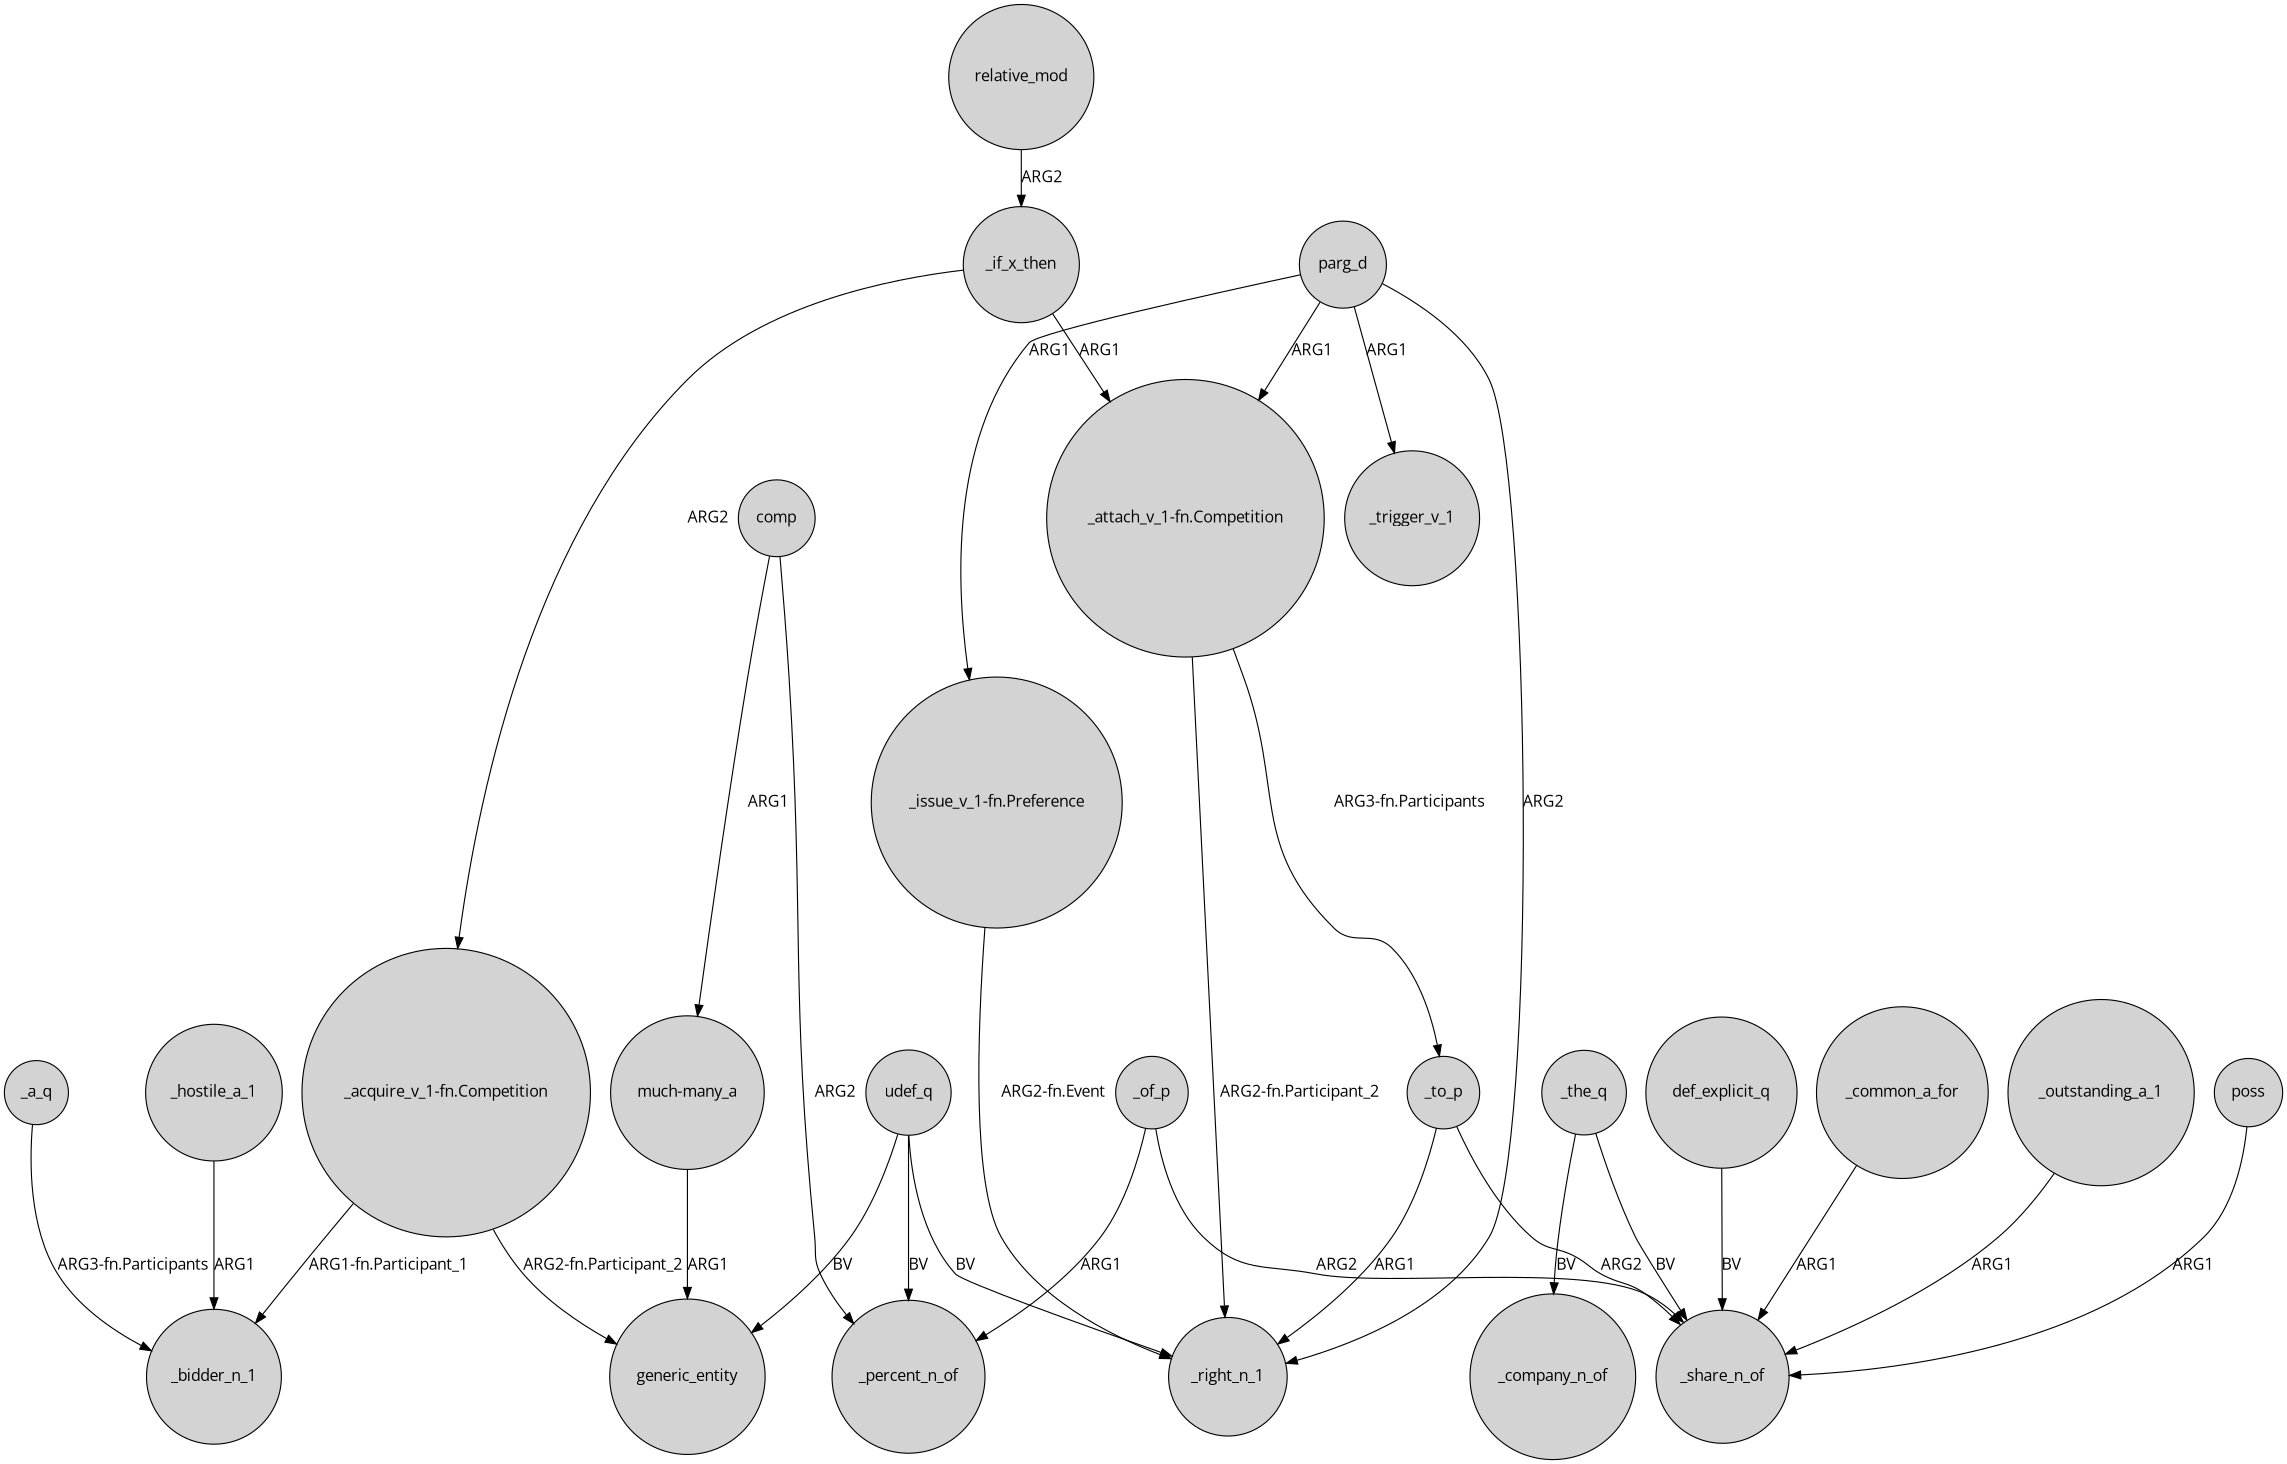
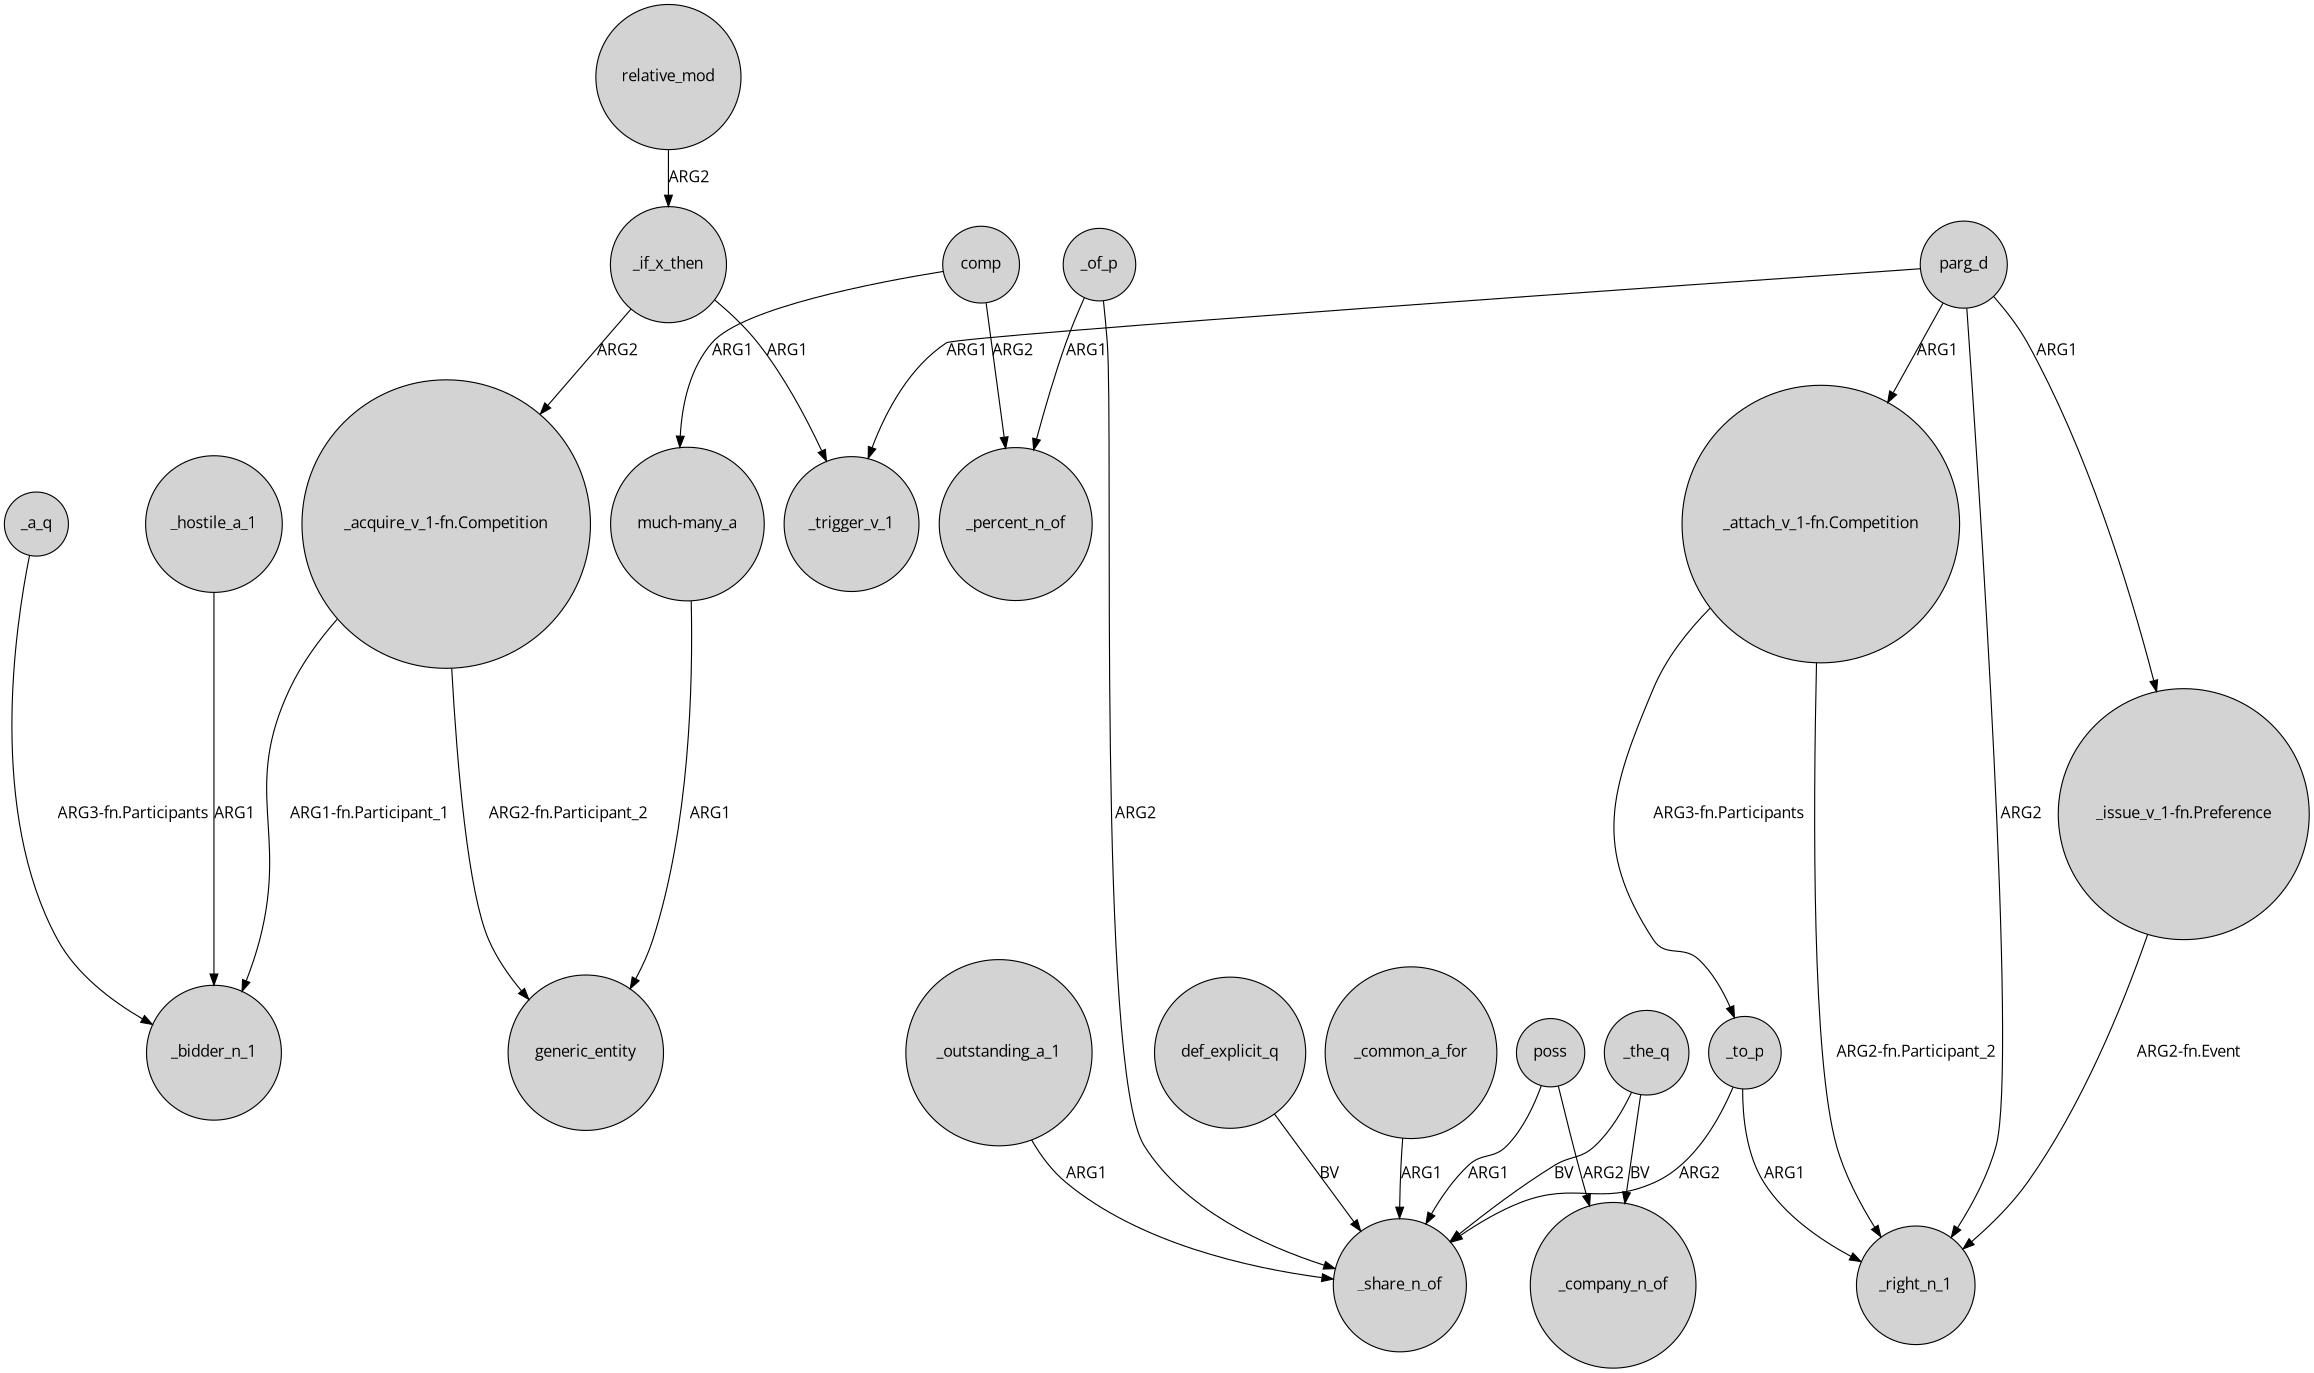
(1078, 353) -> (777, 369)
(909, 1093) -> none
none -> (1572, 1141)
